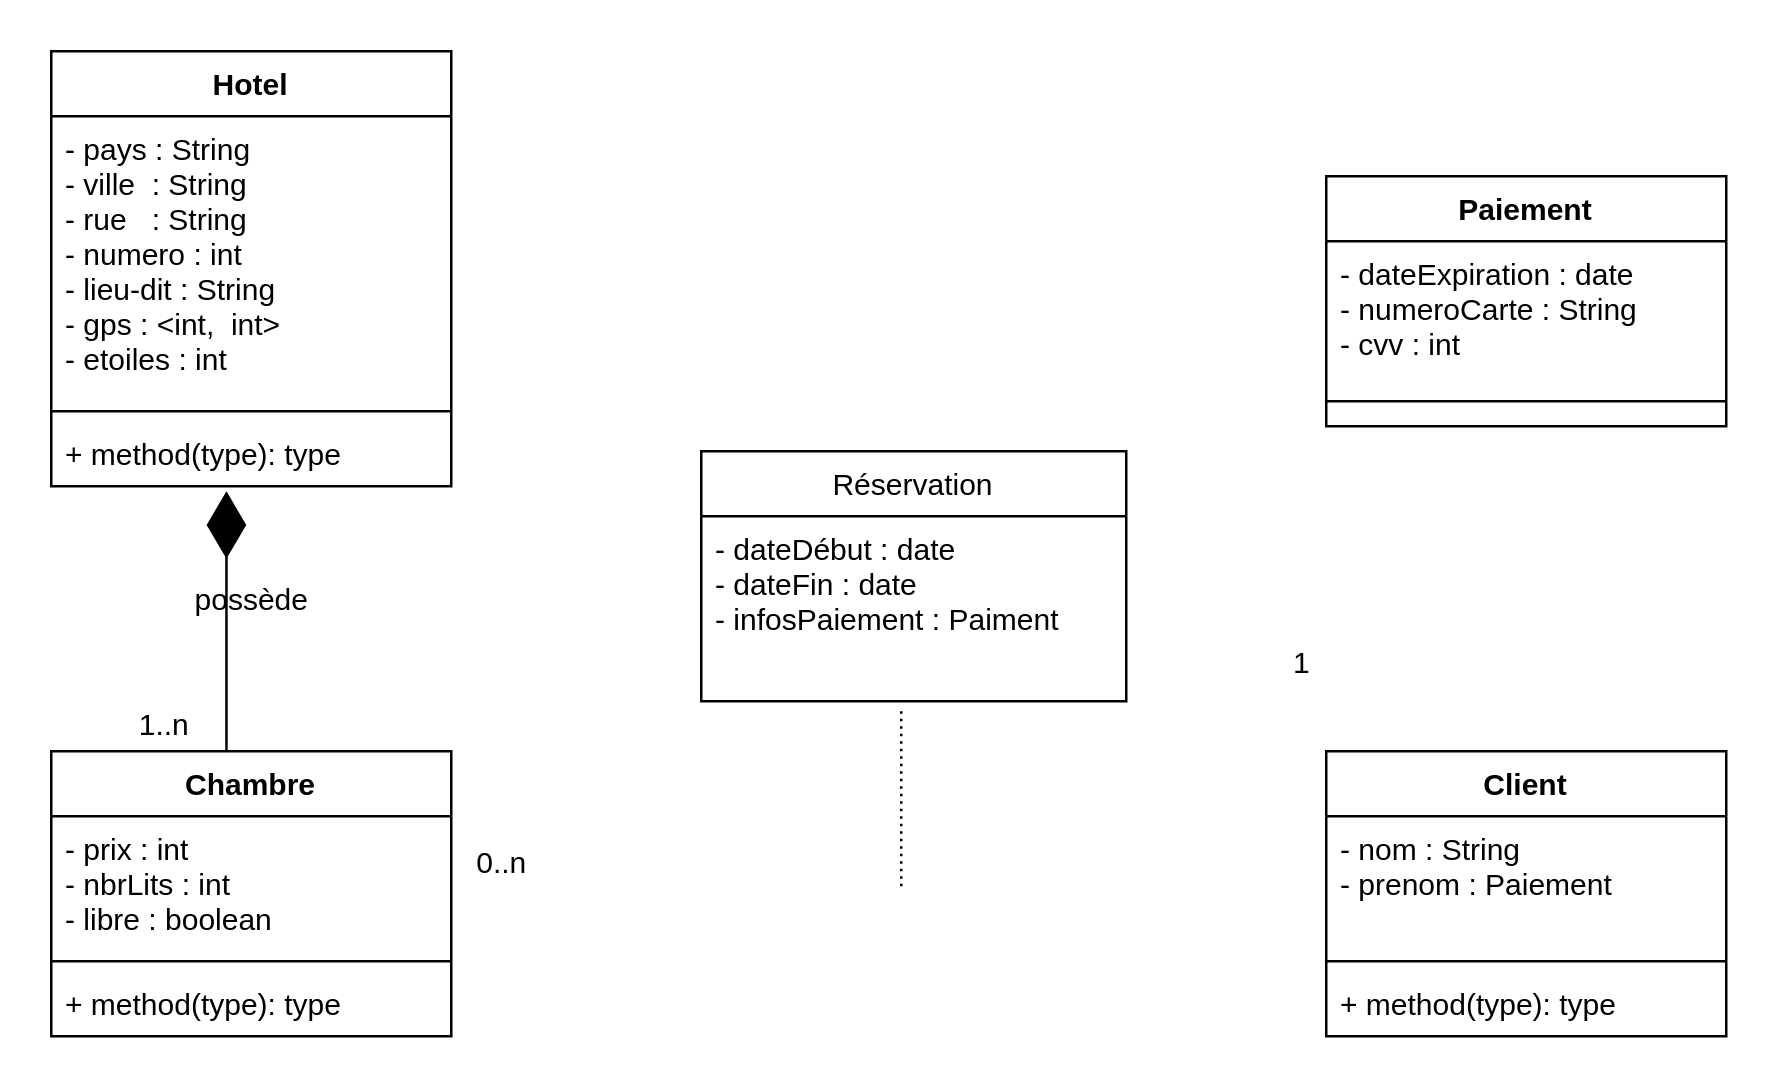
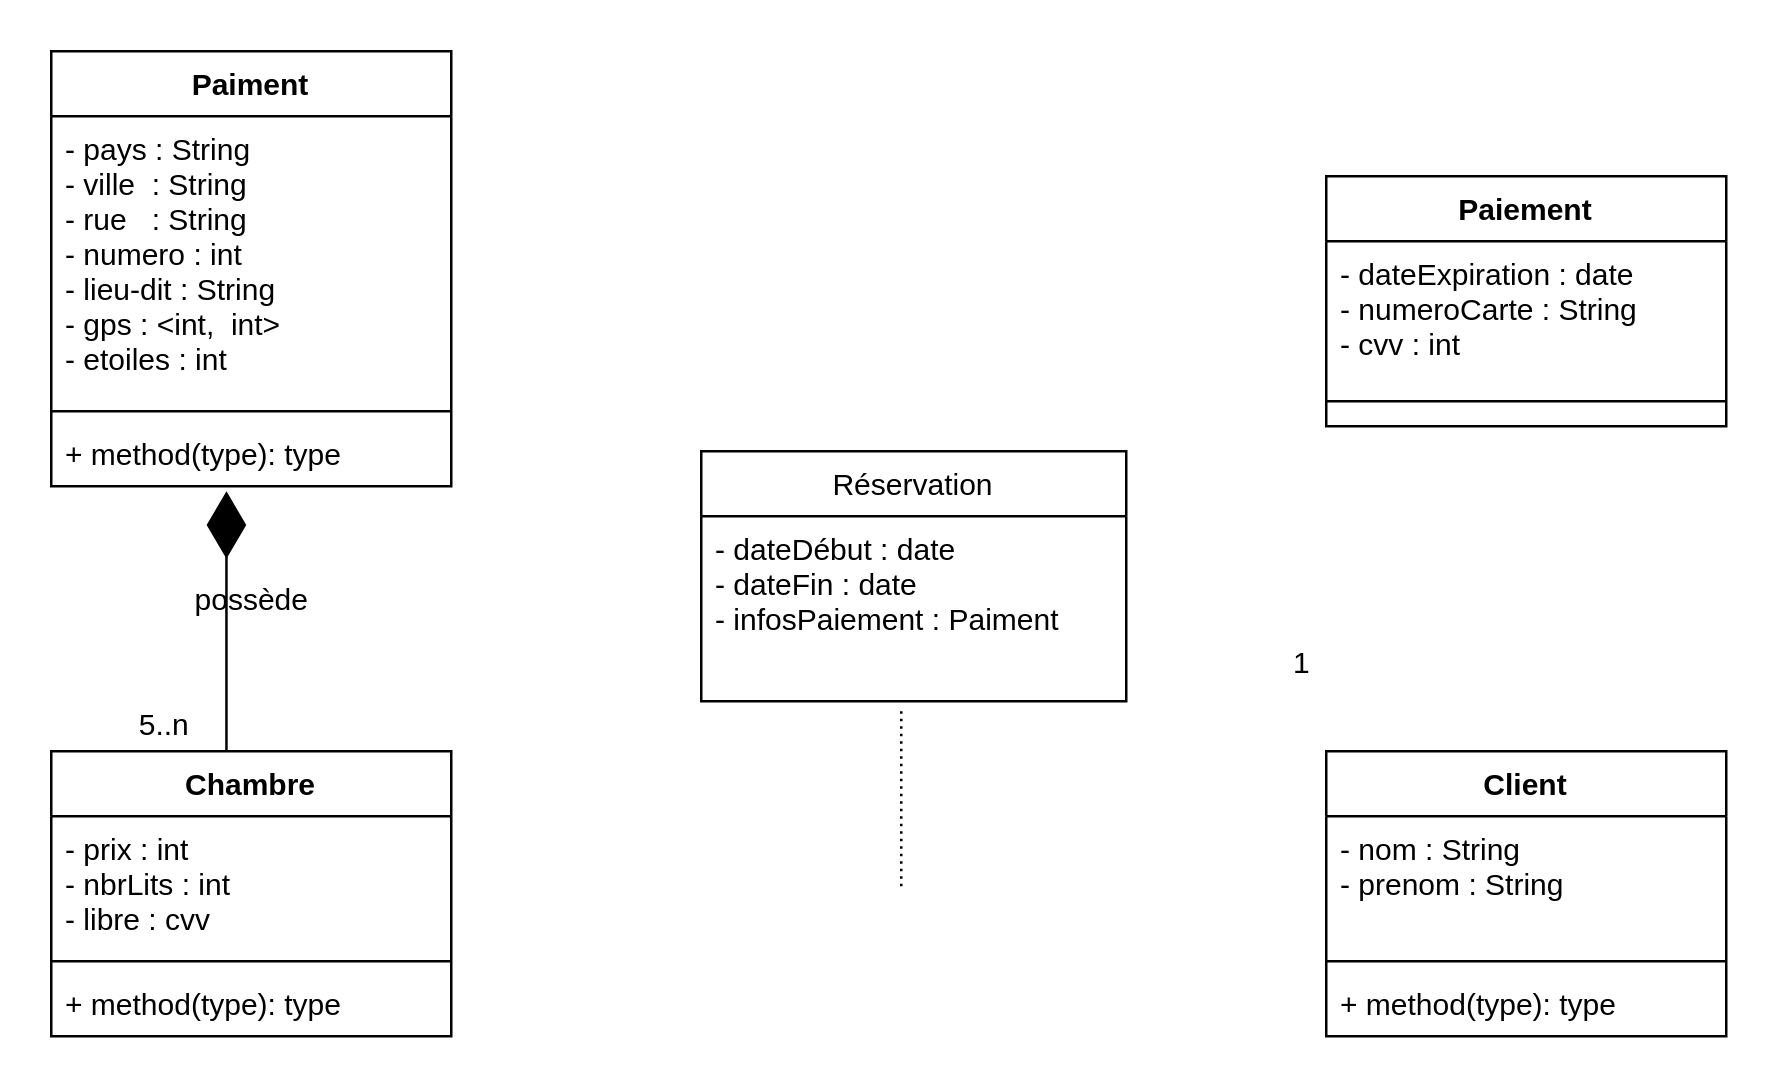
(250, 85) -> (250, 85)
(165, 726) -> (165, 726)
(142, 850) -> (142, 850)
(1438, 850) -> (1438, 850)
(501, 864) -> none
